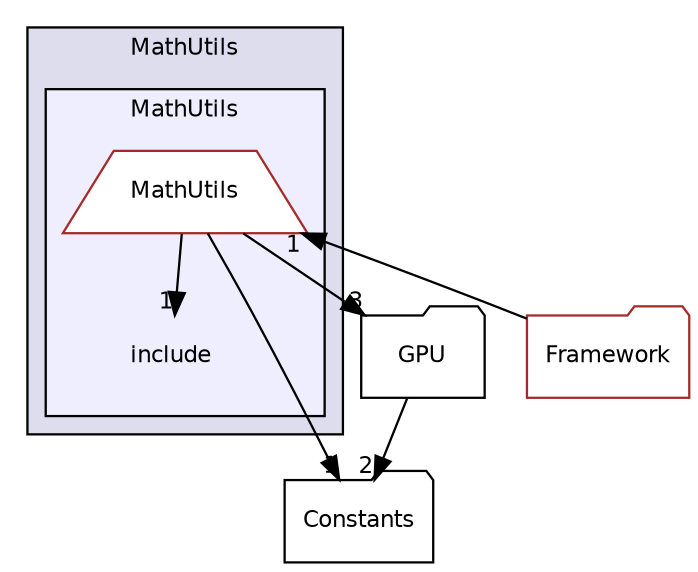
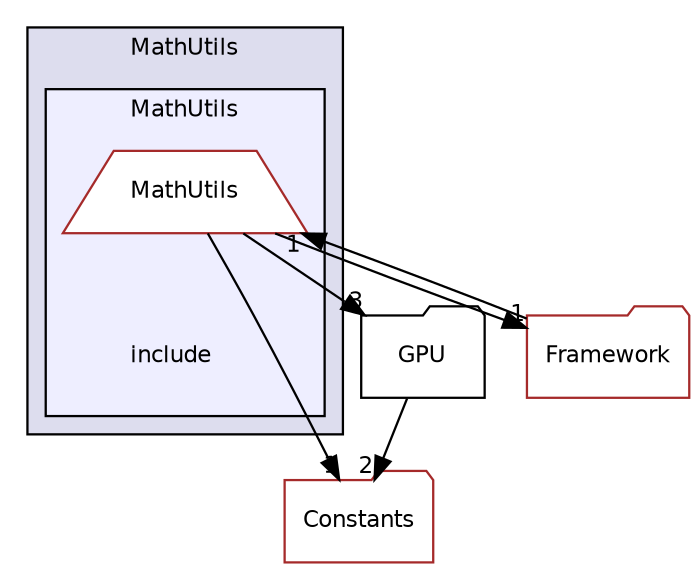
(179, 263) -> (389, 277)
(359, 521) -> (359, 521)
